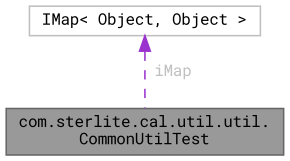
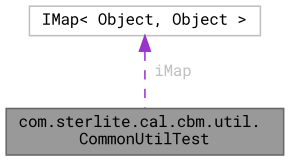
(145, 132) -> (145, 132)
